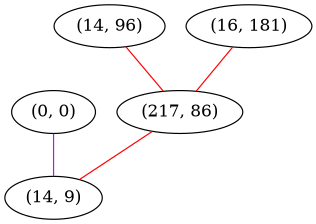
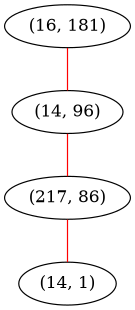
(214, 69) -> (68, 69)
(54, 112) -> none
(54, 198) -> (68, 284)
